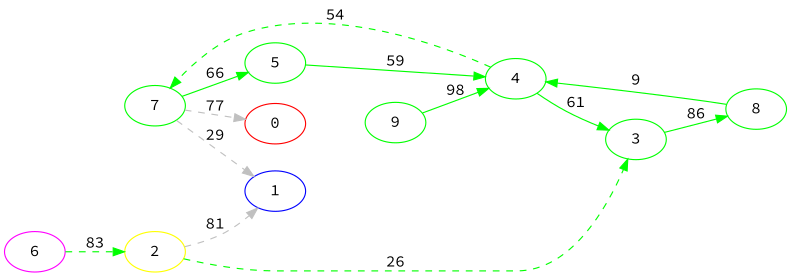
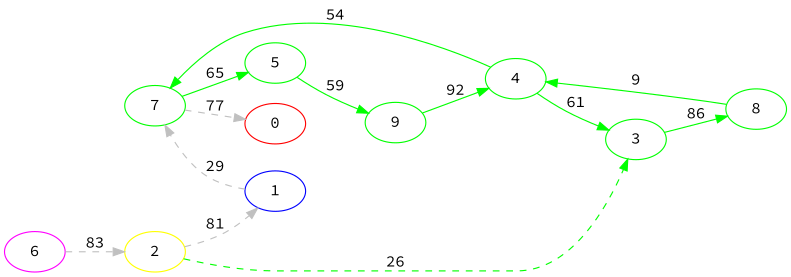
(329, 24) -> (329, 24)
(390, 70) -> (327, 95)
(215, 74) -> (215, 74)
(456, 91) -> (456, 91)
(211, 145) -> (201, 172)
(89, 252) -> (89, 252)
